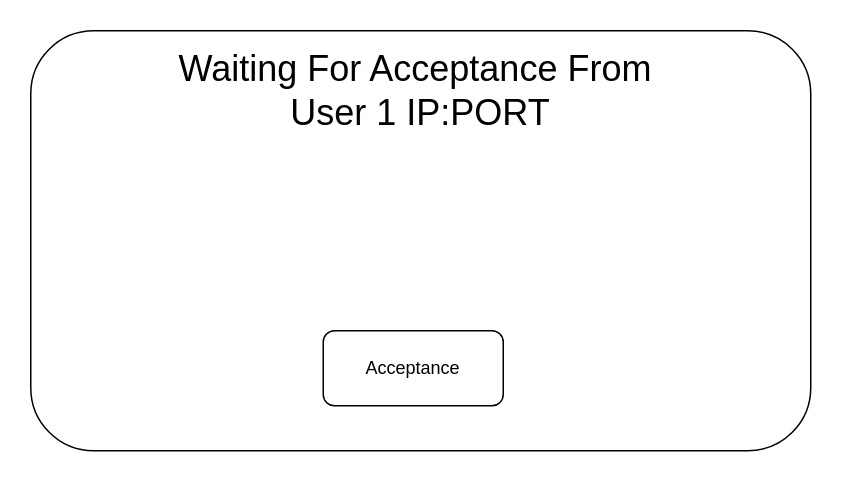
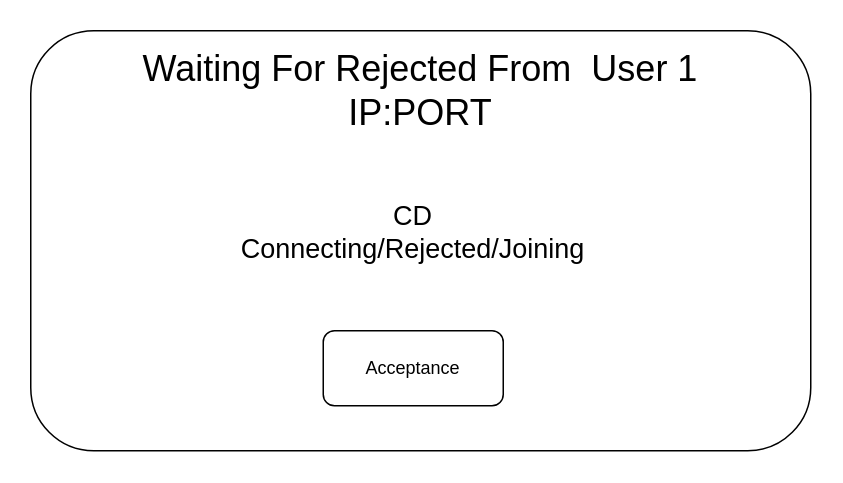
(421, 91) -> (421, 91)
none -> (413, 233)
